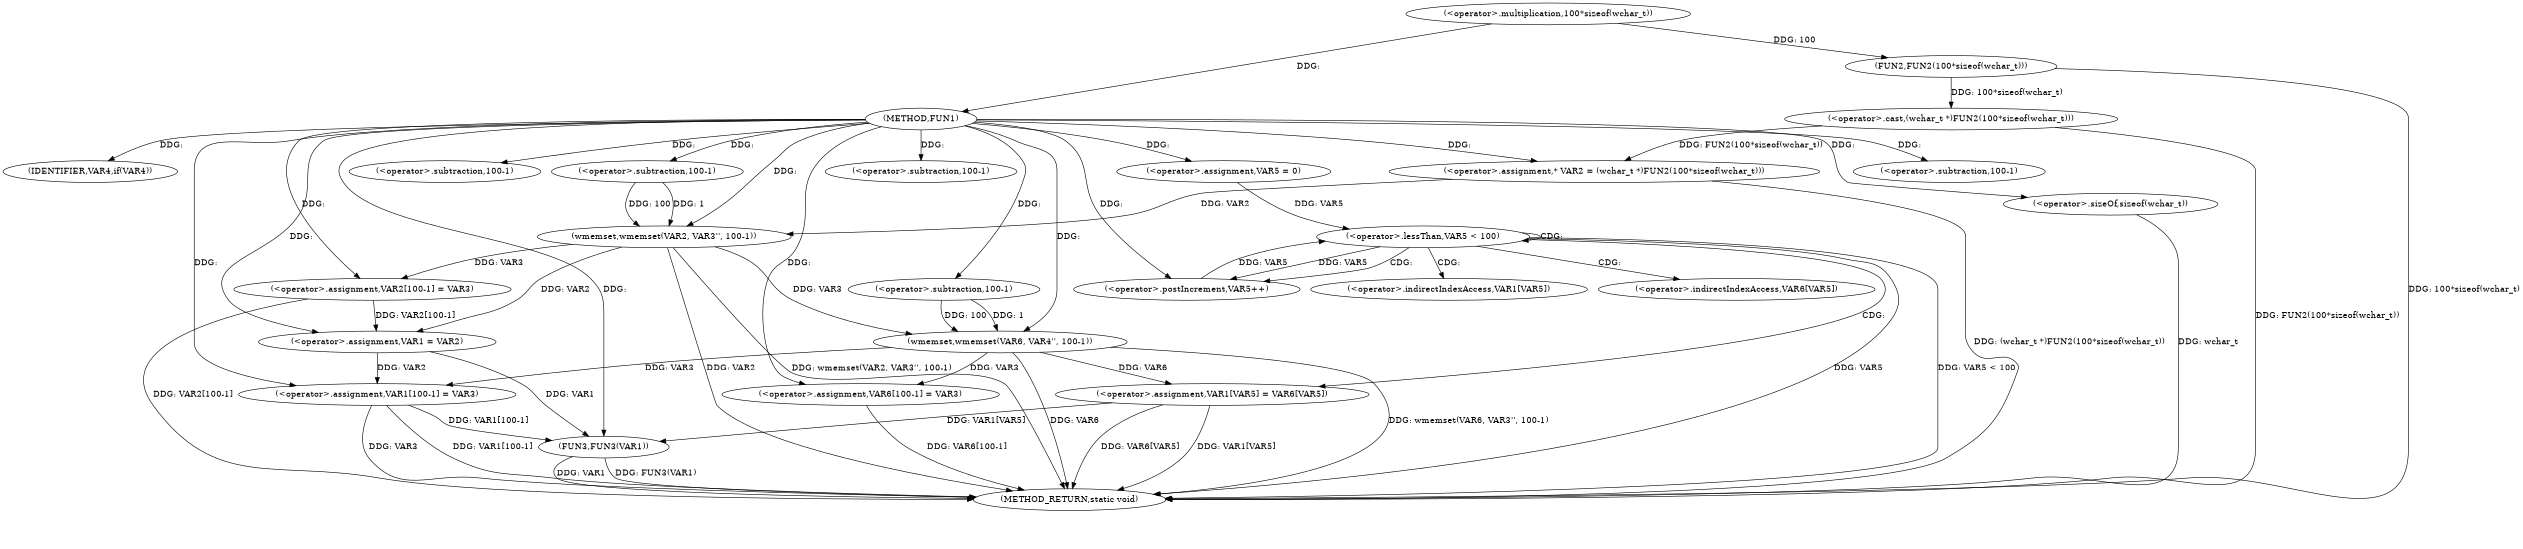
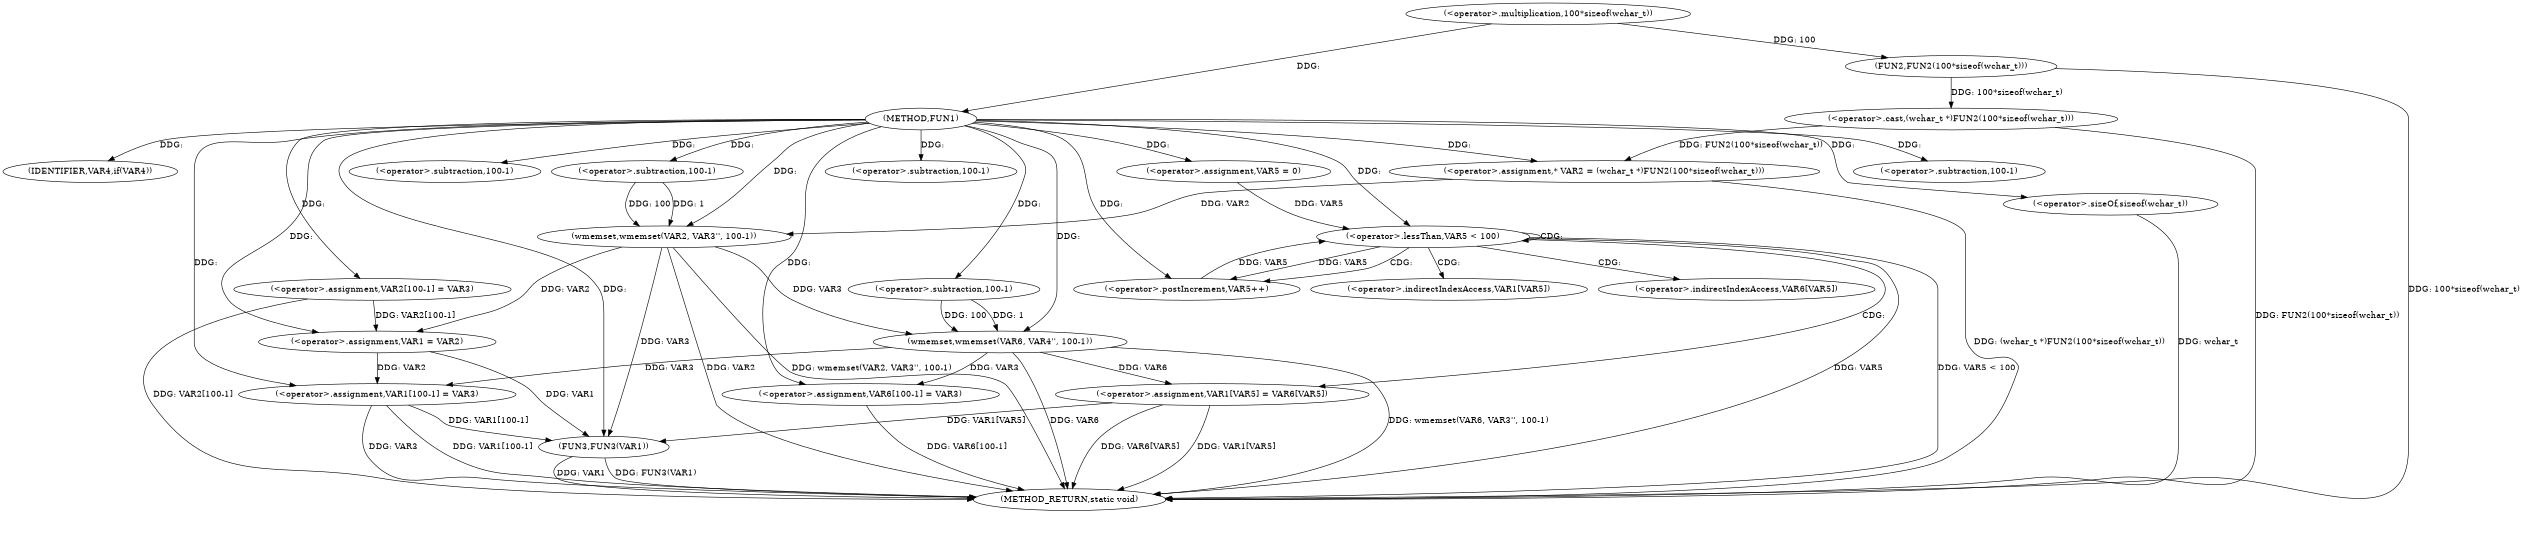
none -> (1215, 135)
(489, 256) -> (638, 340)
